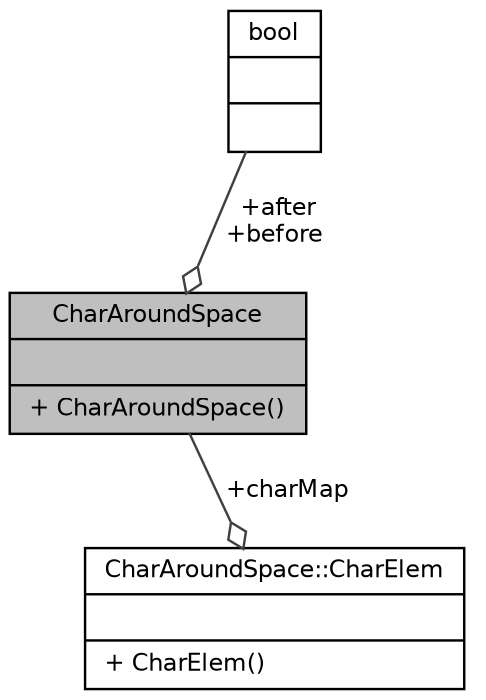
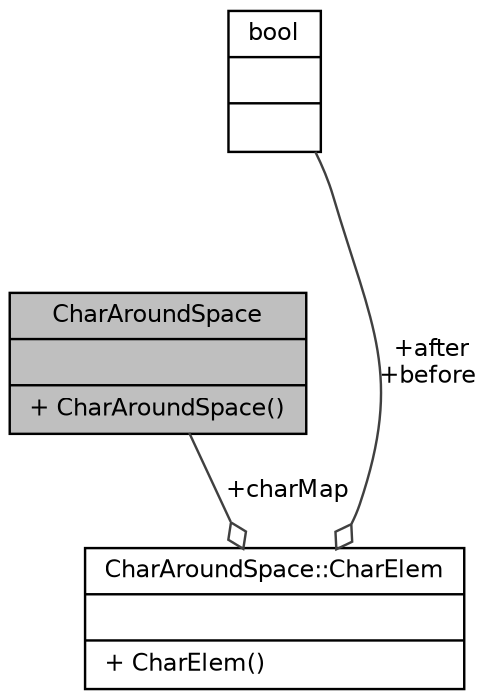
(222, 208) -> (374, 335)
